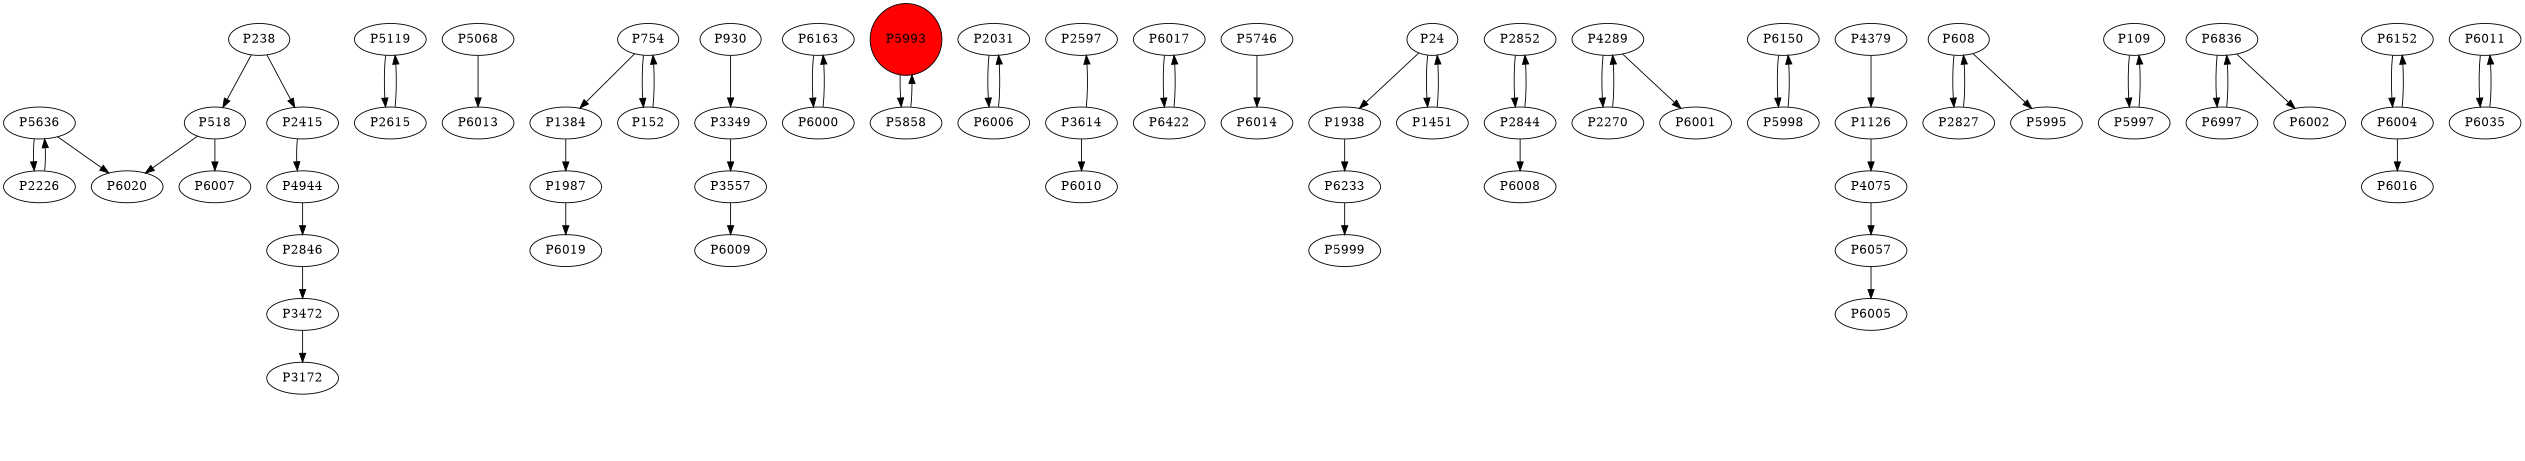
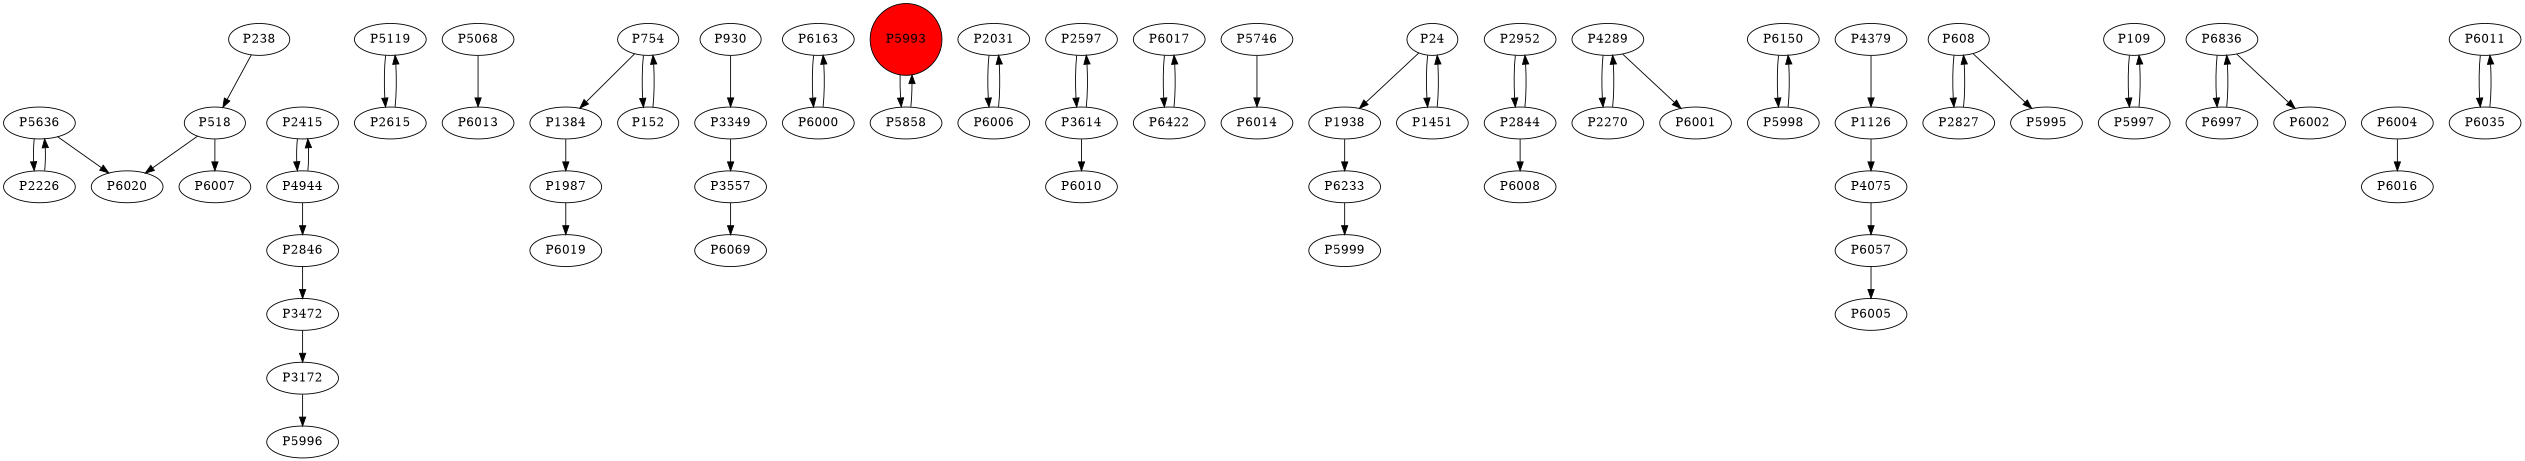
(1520, 39) -> (1520, 39)
(2397, 39) -> none
(279, 77) -> (309, 159)
none -> (1076, 77)
(731, 251) -> (731, 251)
none -> (303, 442)
